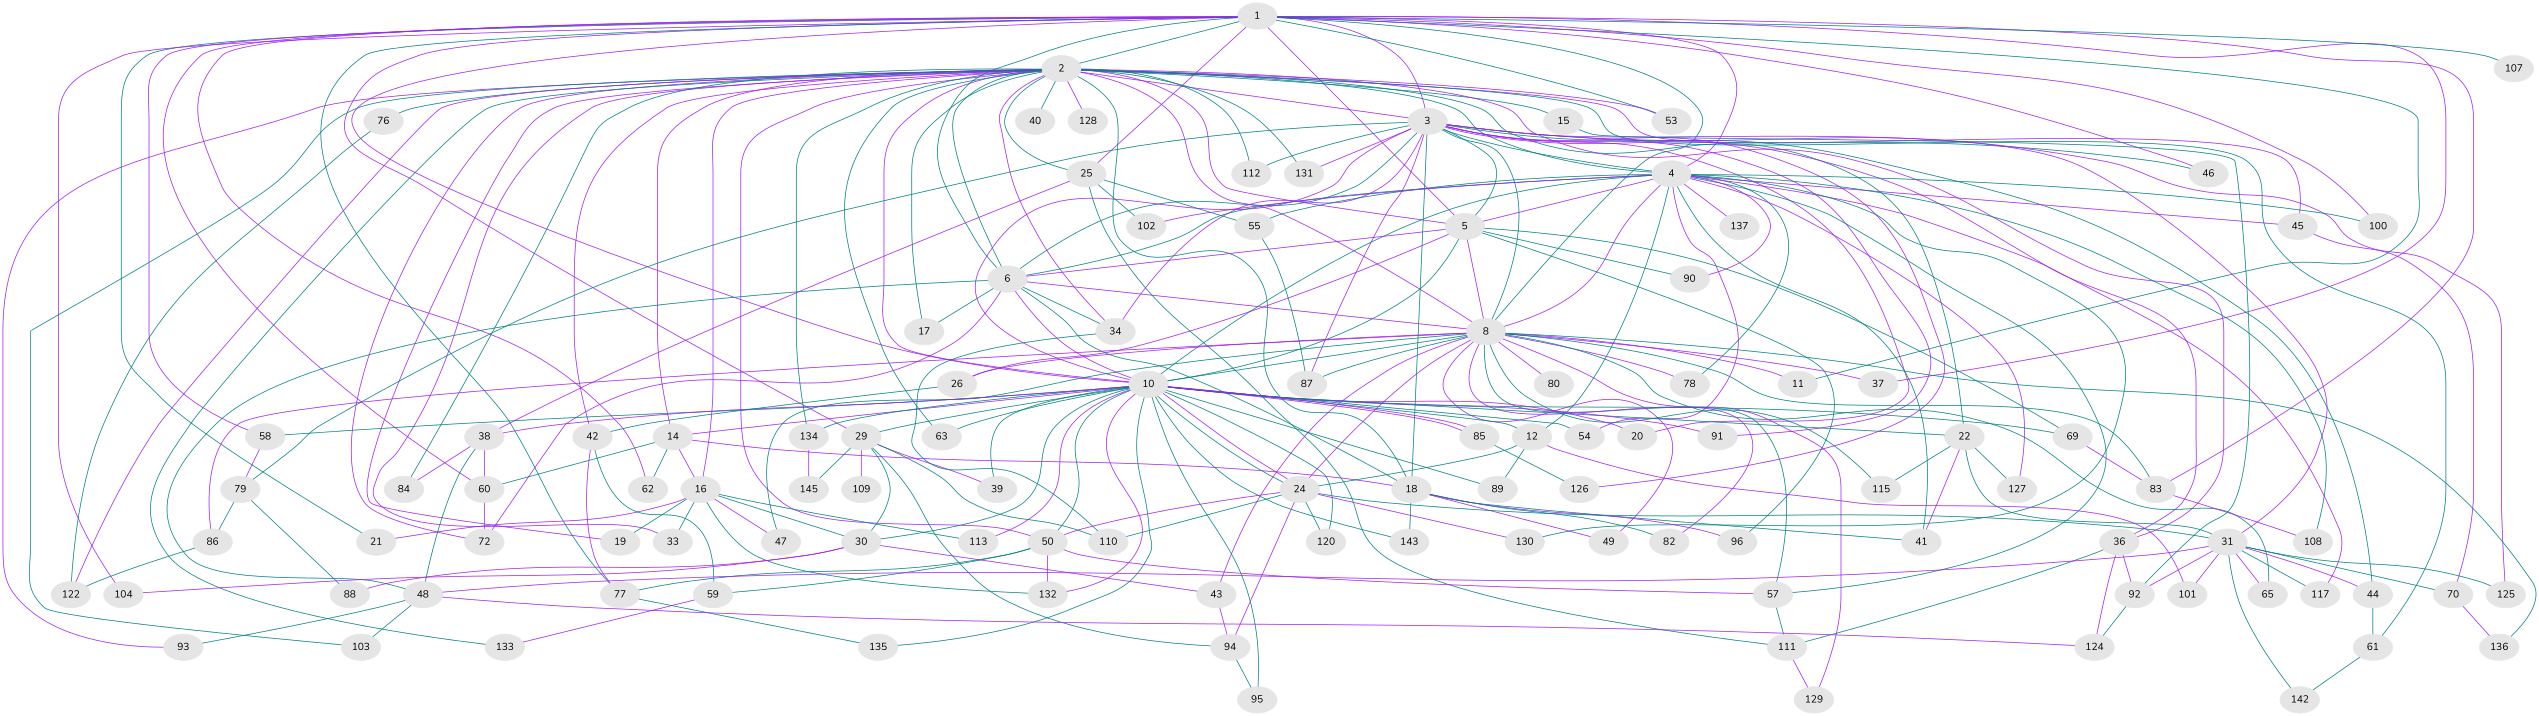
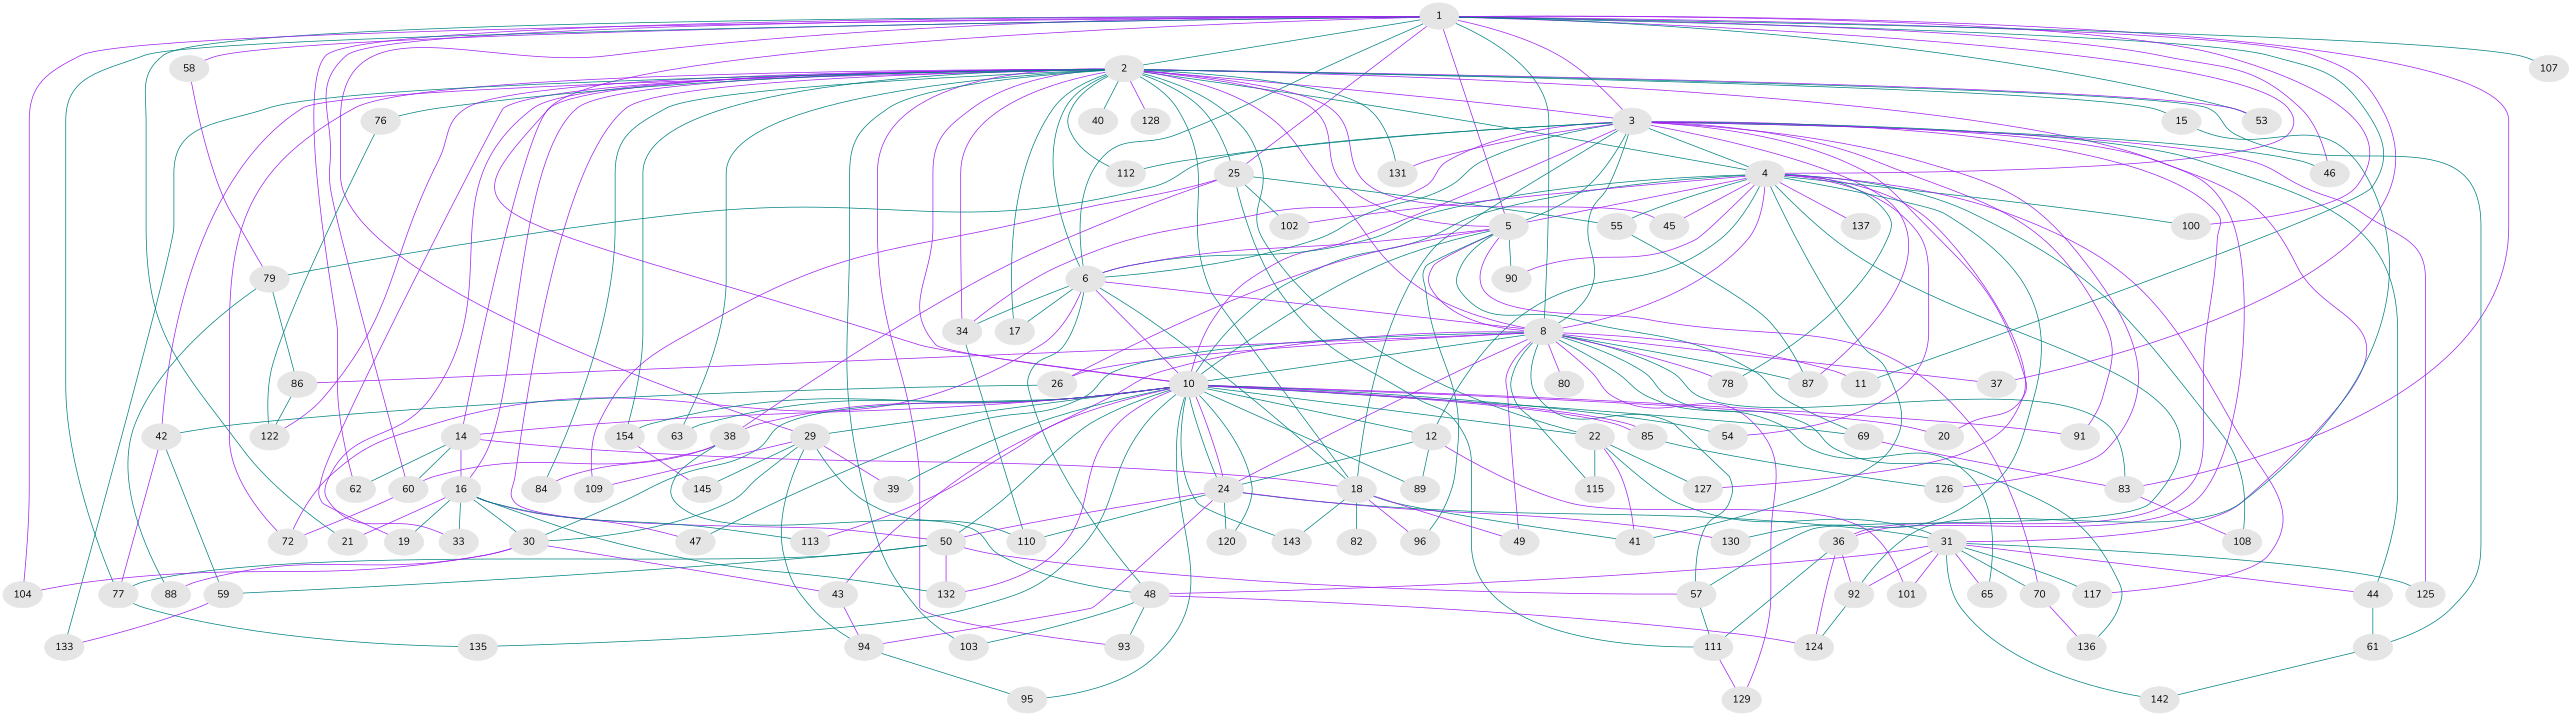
none -> (856, 258)
(2473, 361) -> (1795, 334)
(559, 418) -> none
(809, 437) -> (625, 437)
(1752, 443) -> none
